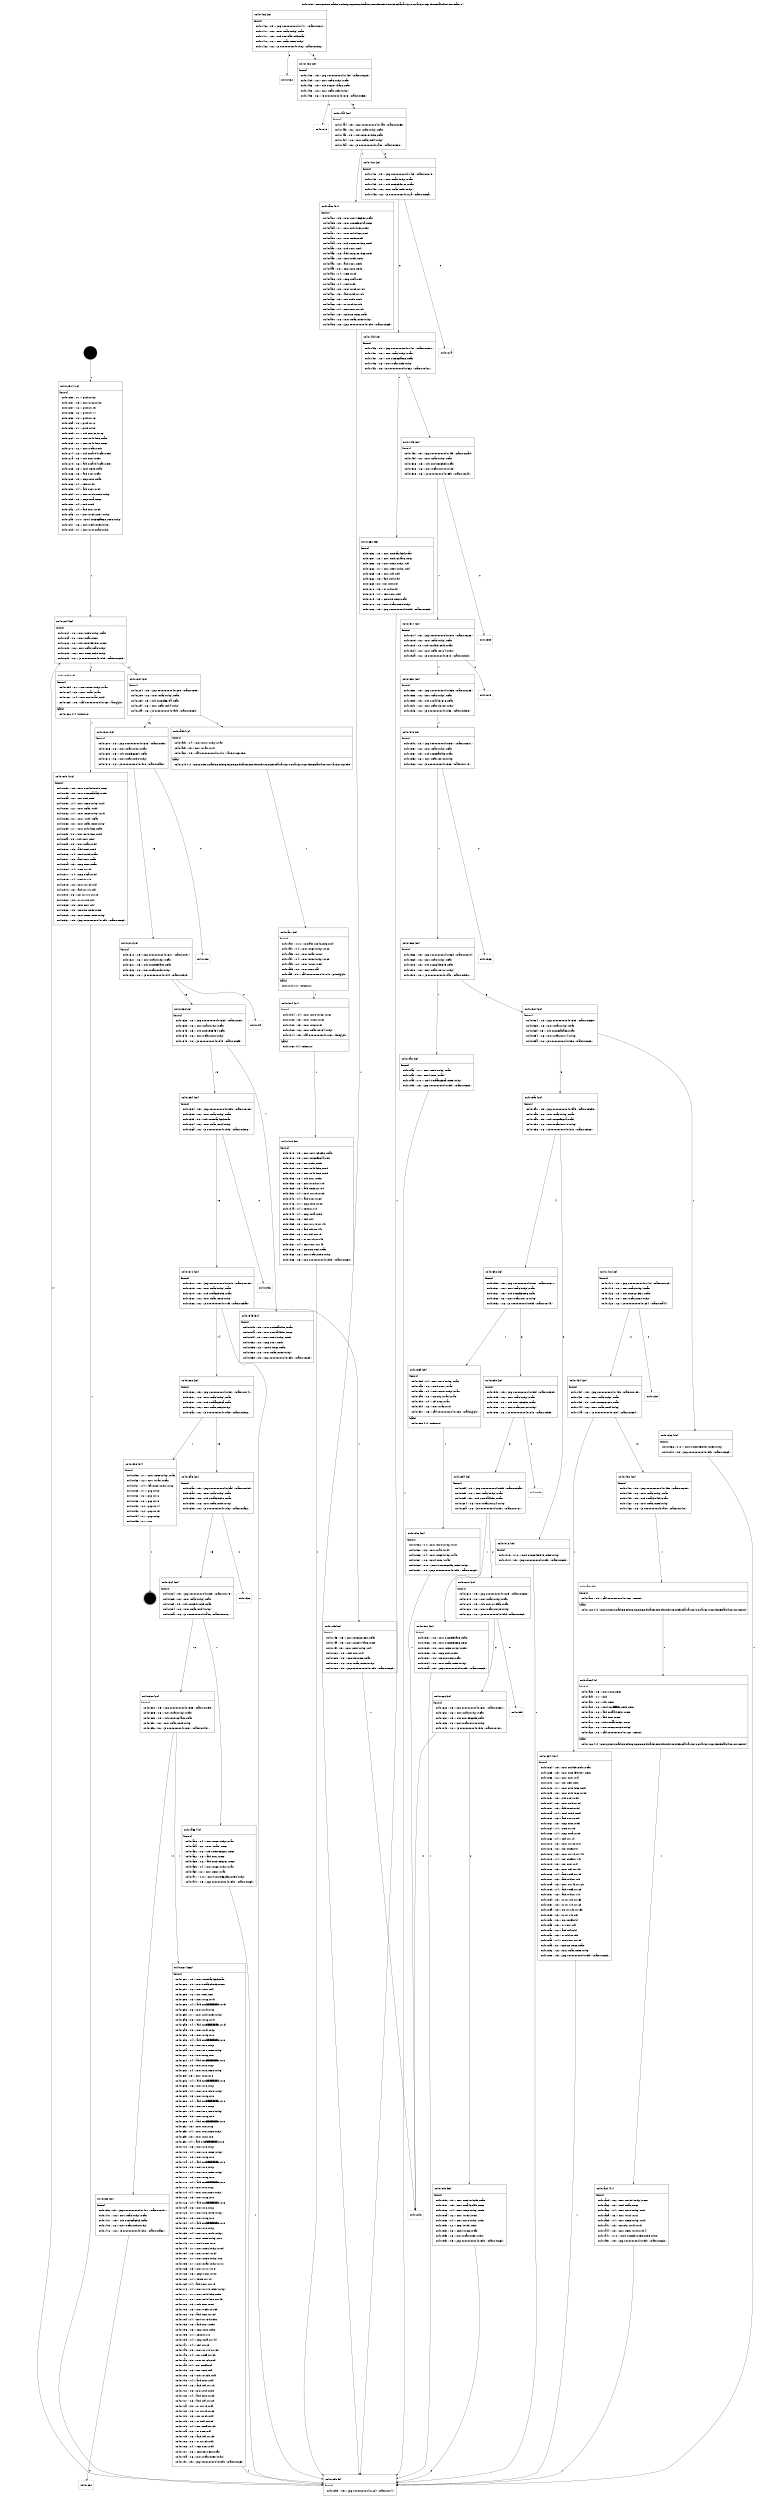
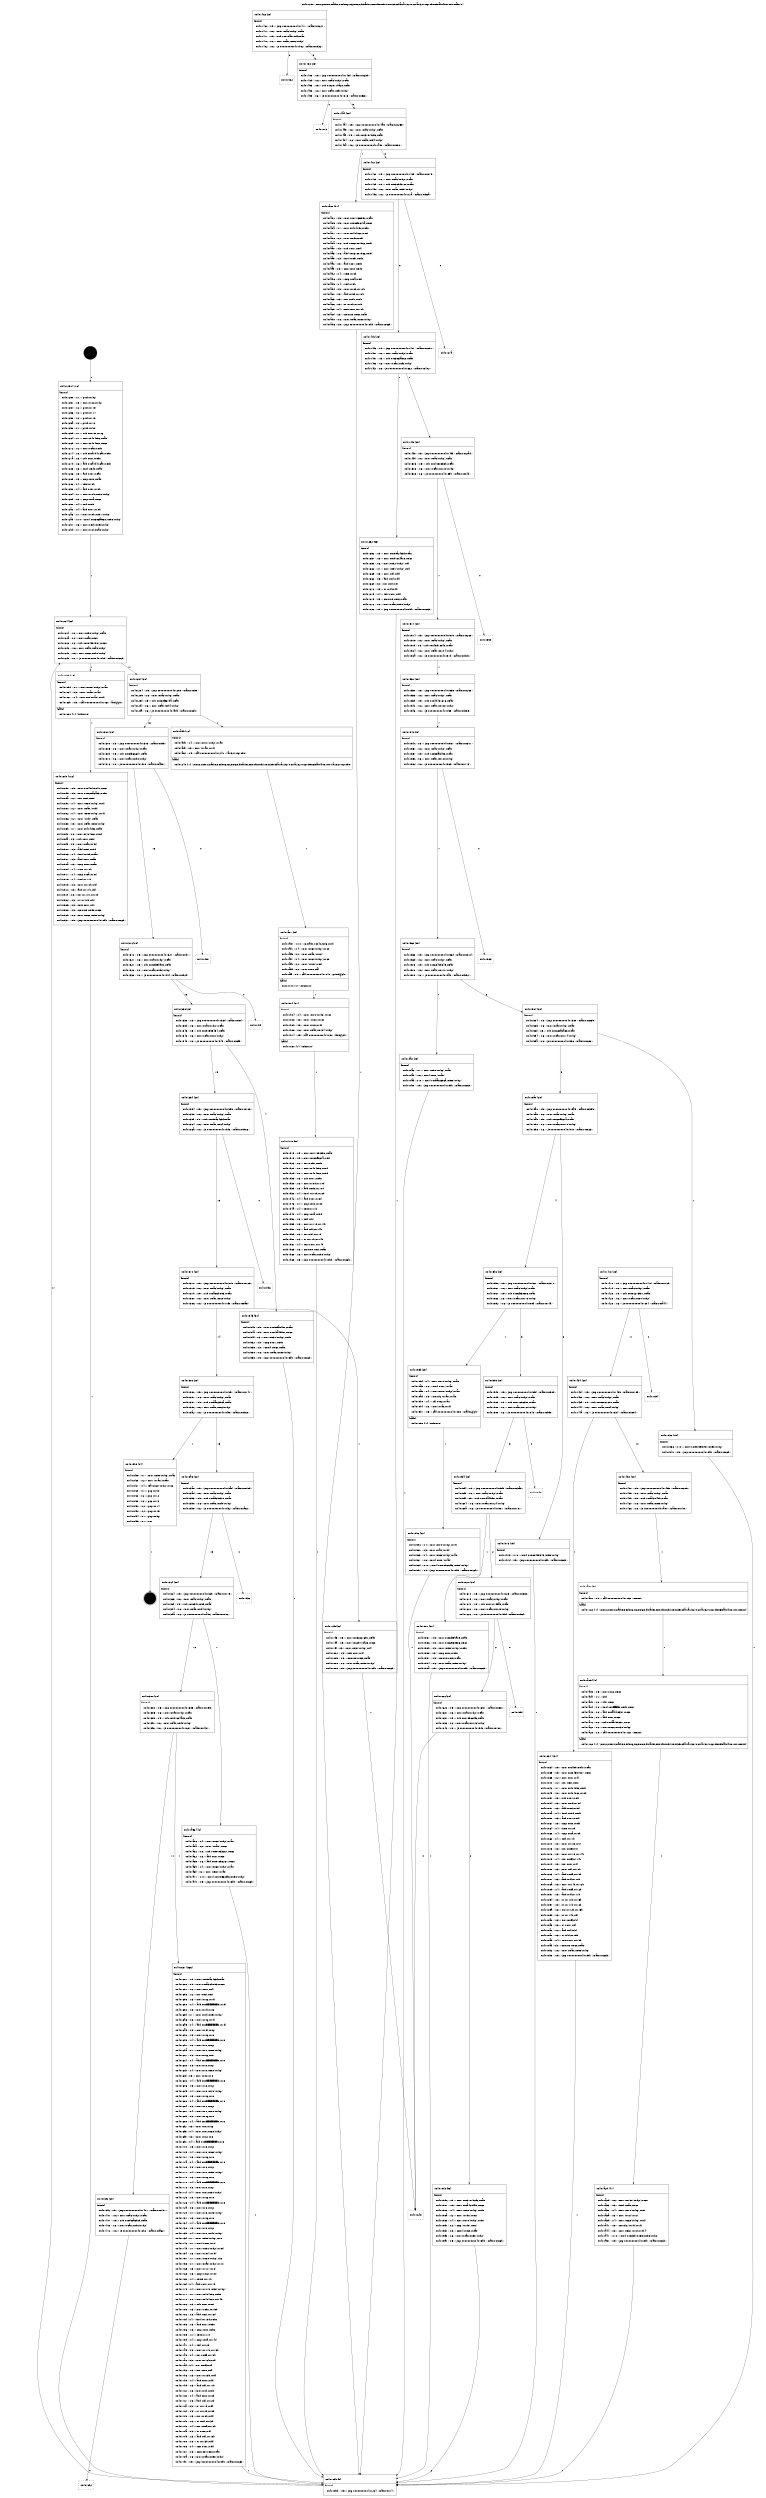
(486, 695) -> none
(259, 1897) -> (293, 1927)
